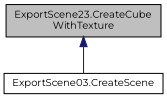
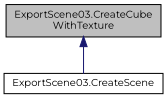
(84, 21) -> (84, 21)
